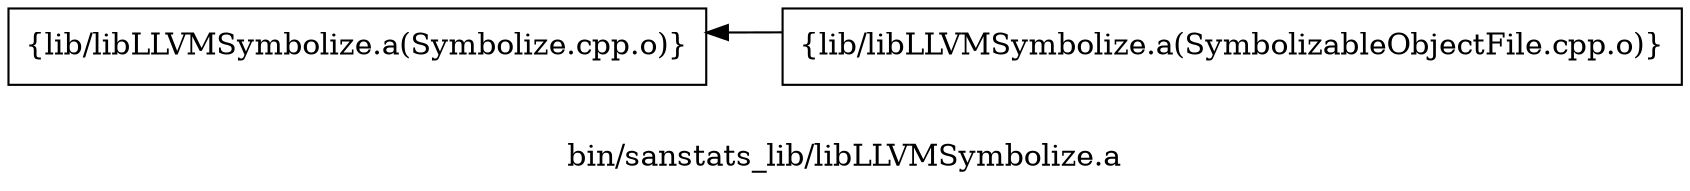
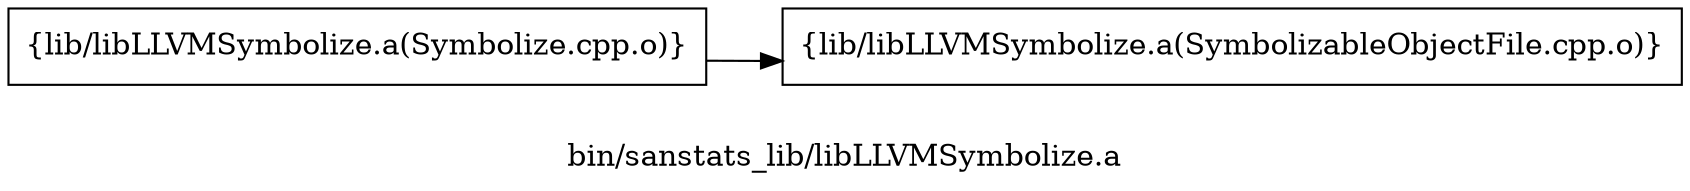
(755, 32) -> (734, 61)
